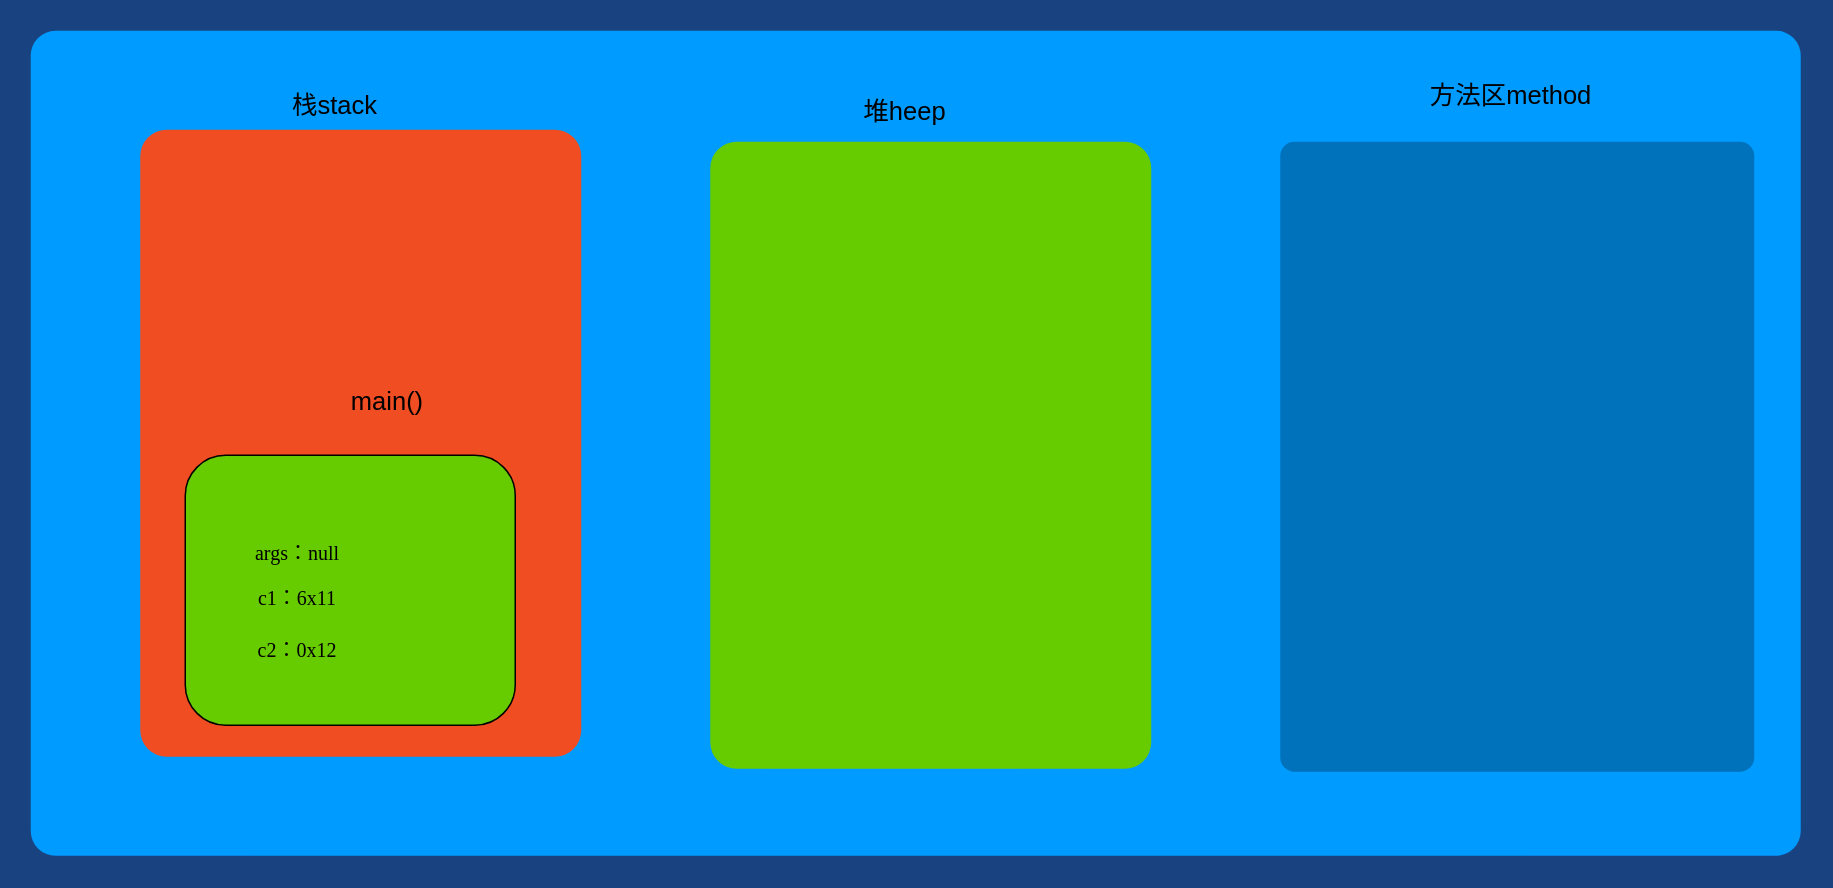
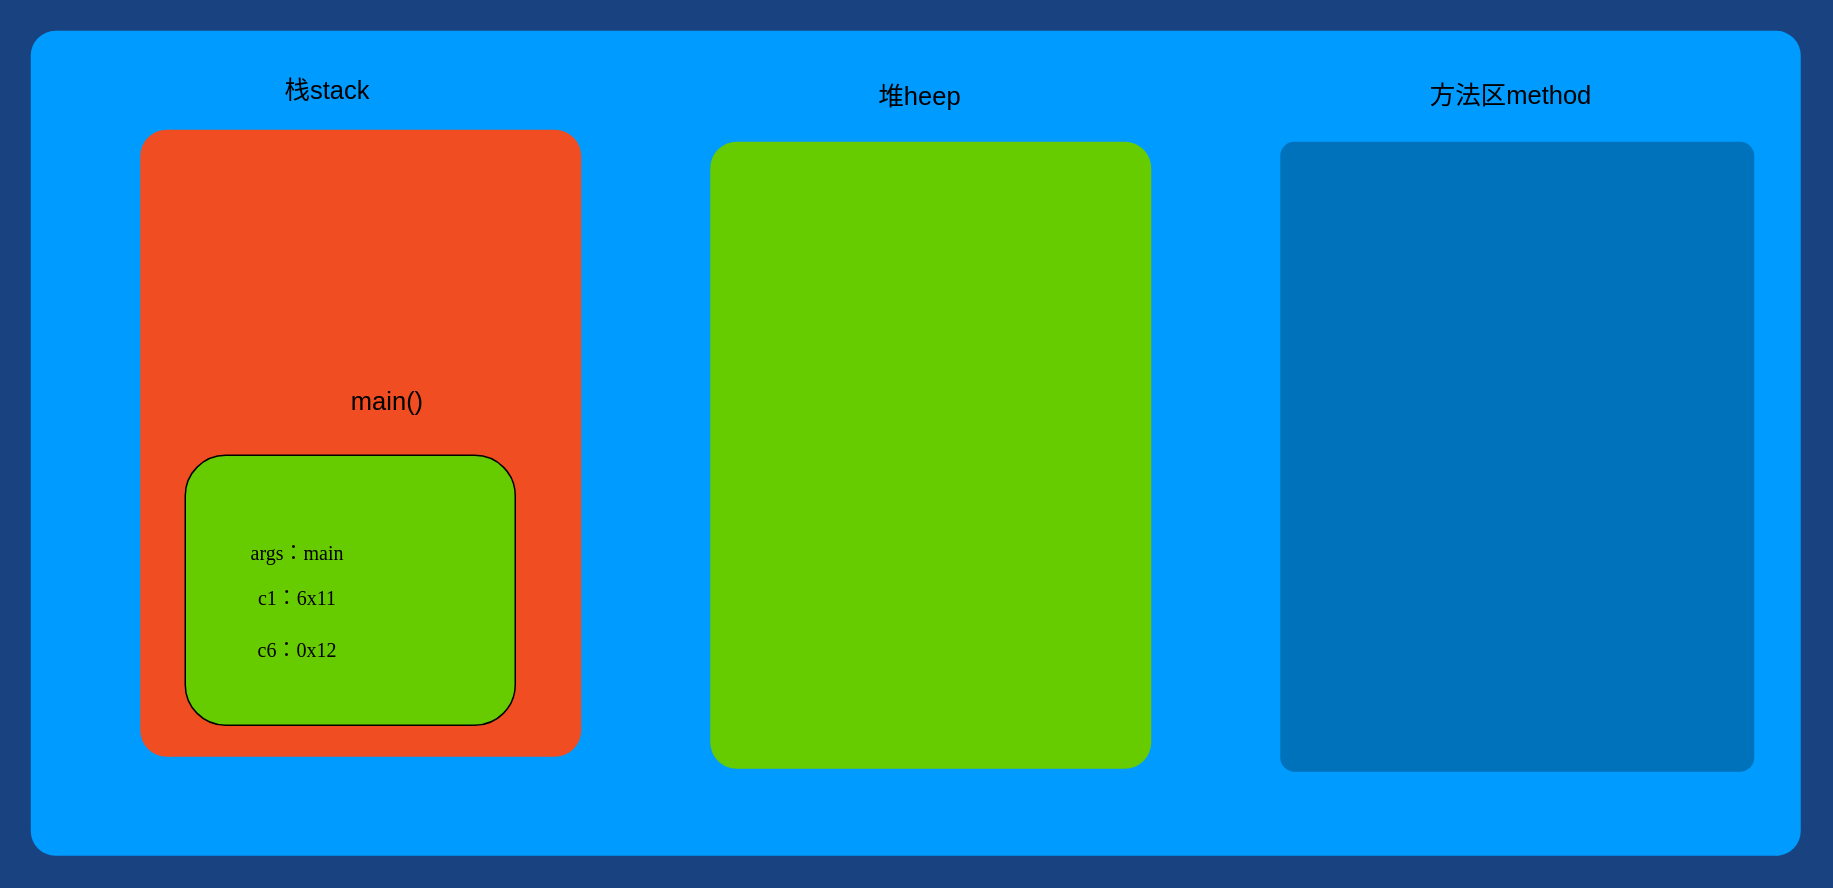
(335, 107) -> (328, 92)
(905, 113) -> (920, 98)
(298, 553) -> (298, 553)
(298, 650) -> (298, 650)
